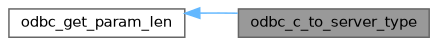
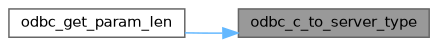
(219, 13) -> (204, 33)
